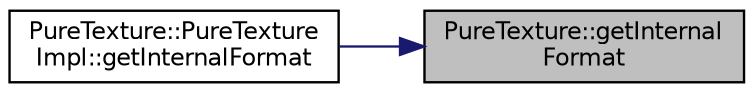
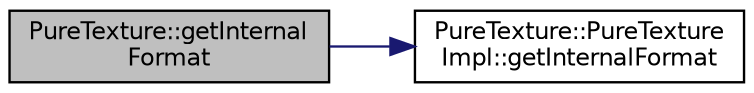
(369, 47) -> (360, 47)
